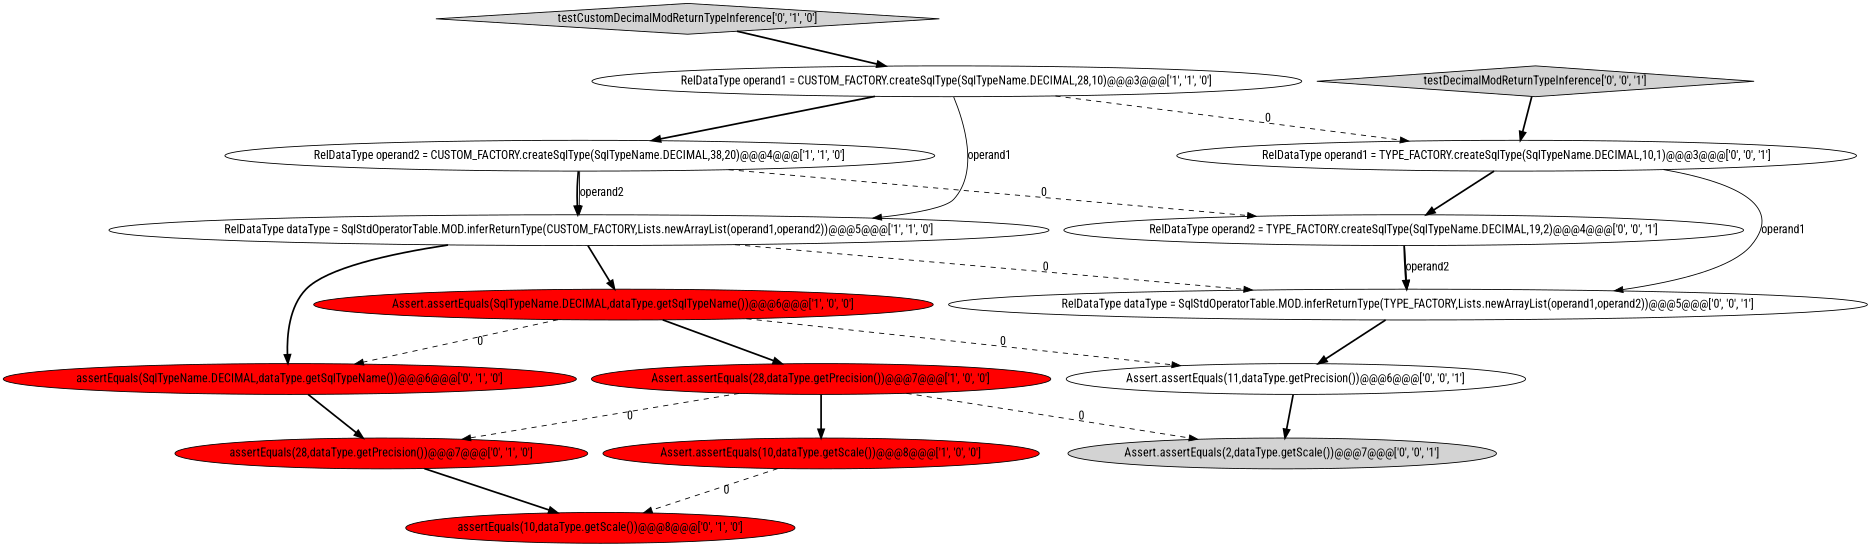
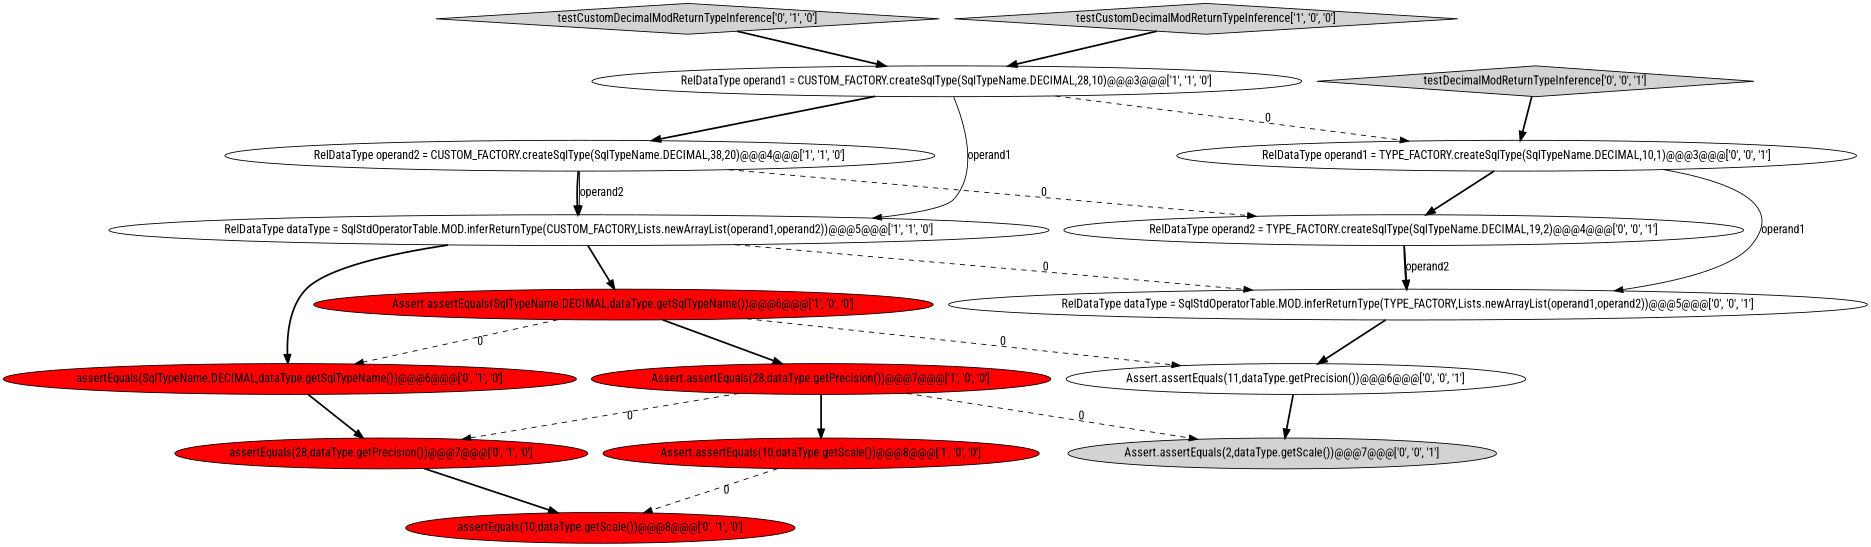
none -> (1206, 19)
